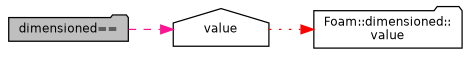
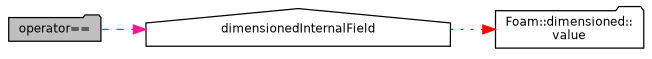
(69, 29) -> (55, 29)
(221, 29) -> (298, 29)
